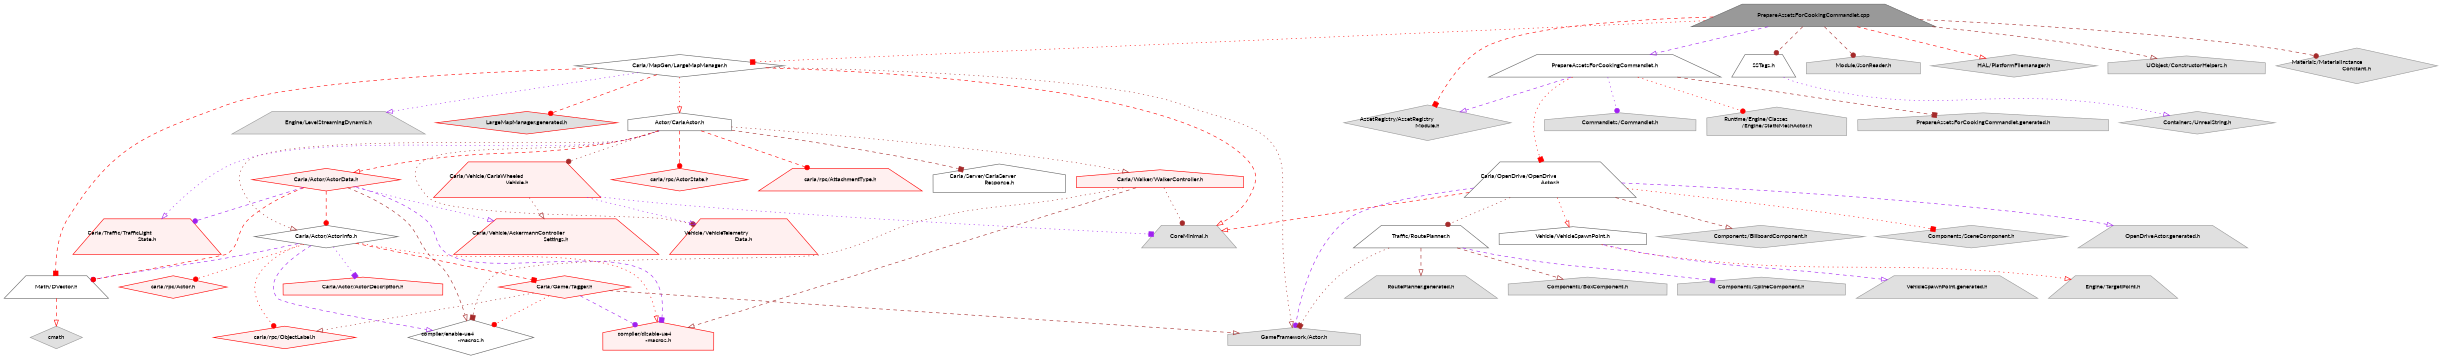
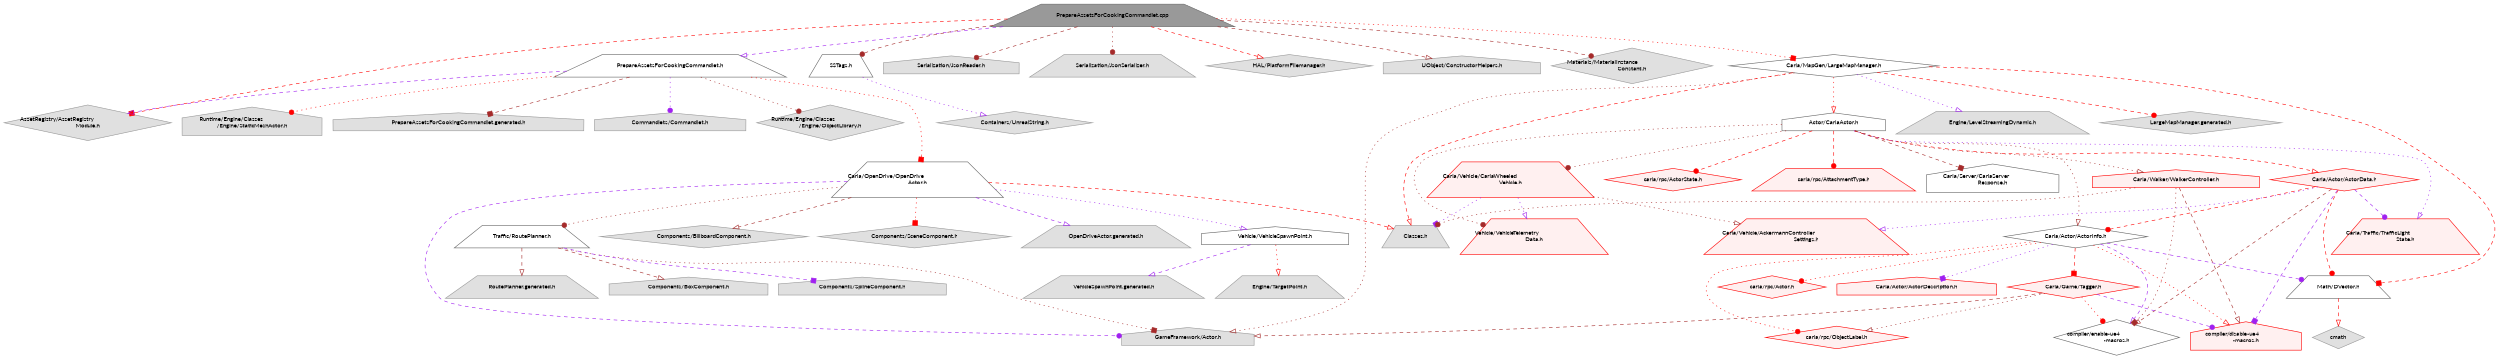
none -> (1113, 66)
(1863, 66) -> (951, 66)
(527, 123) -> (2191, 123)
none -> (830, 123)
(1562, 209) -> (1119, 206)
(1189, 237) -> (1416, 237)
